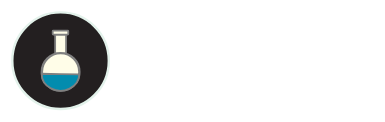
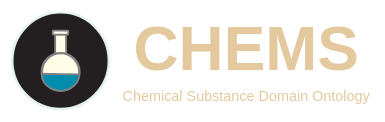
none -> (246, 48)
none -> (246, 96)
